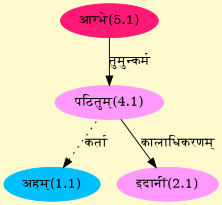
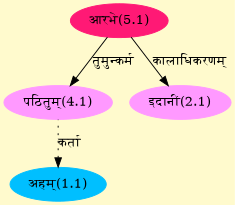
(136, 140) -> (147, 58)
